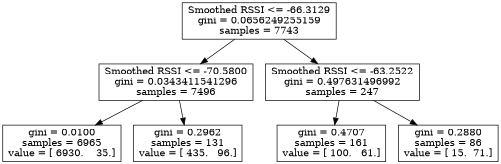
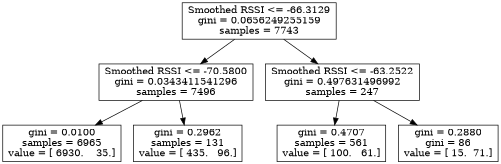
(331, 143) -> (331, 143)
(448, 143) -> (448, 143)
